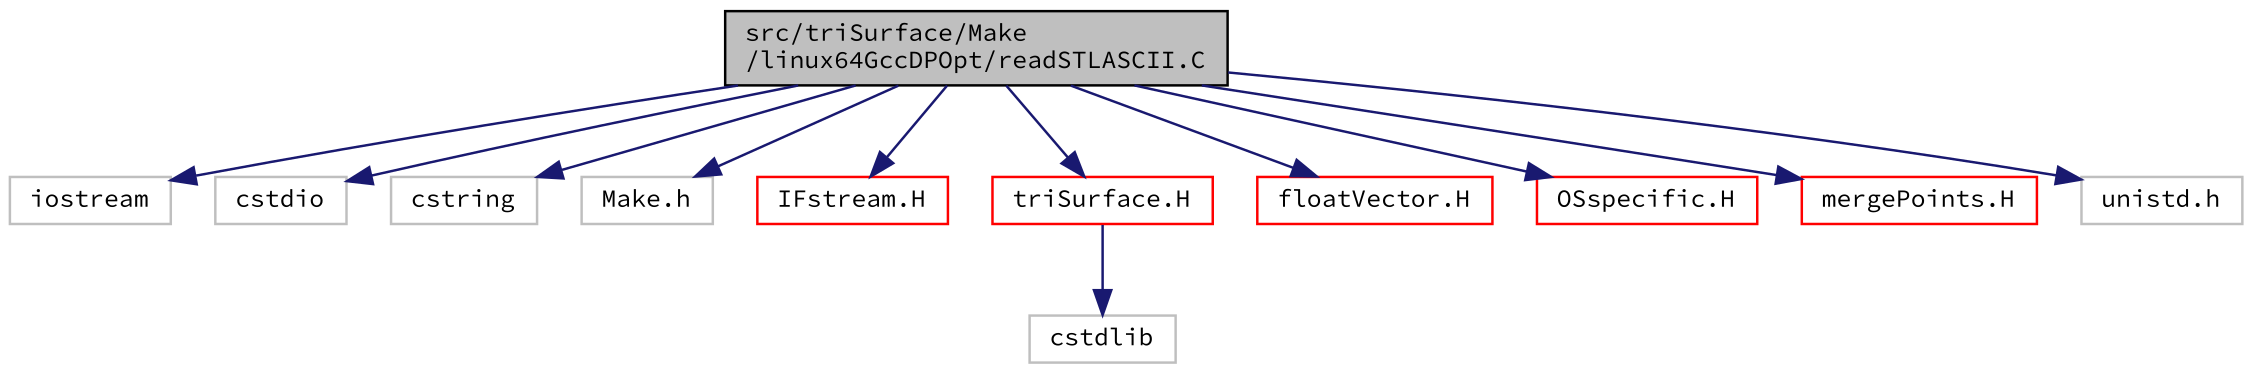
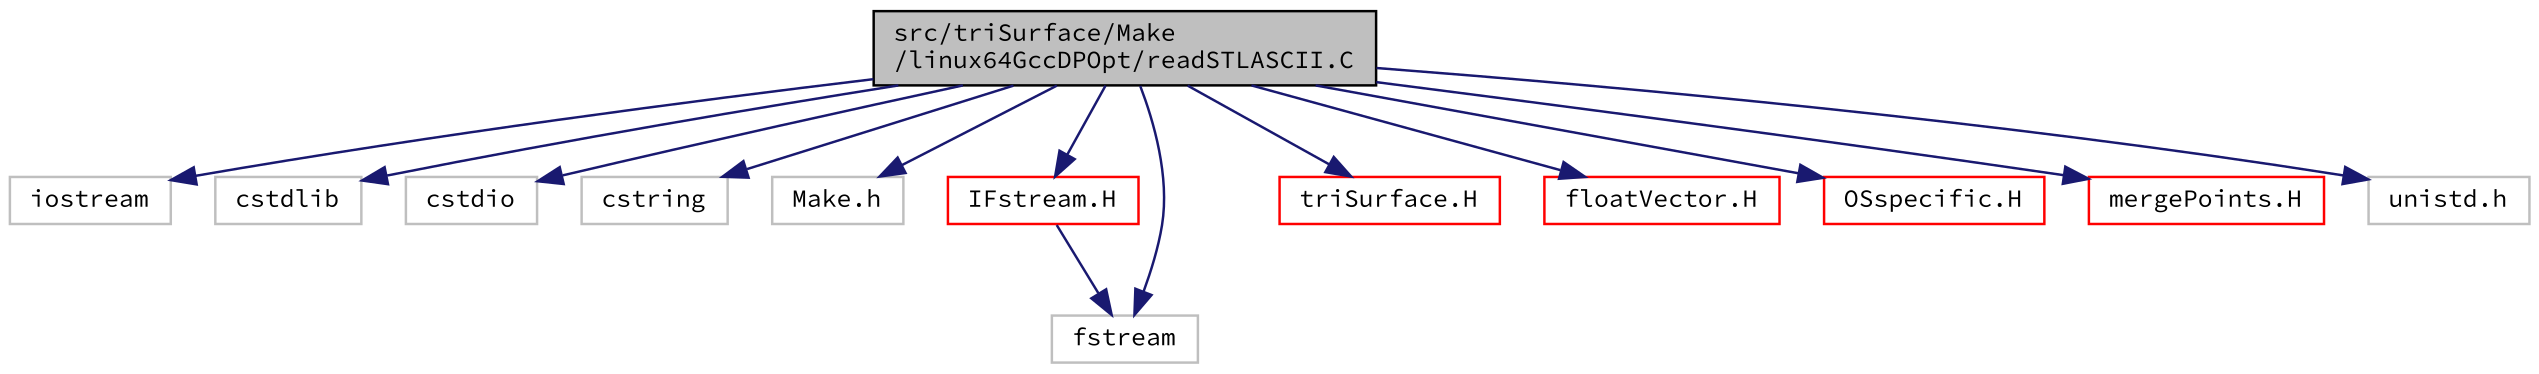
(1103, 257) -> (642, 128)
none -> (1125, 339)
